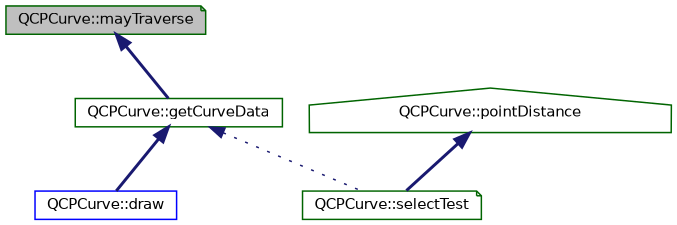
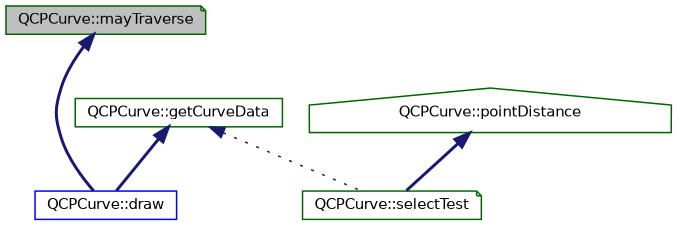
(147, 72) -> (57, 120)
